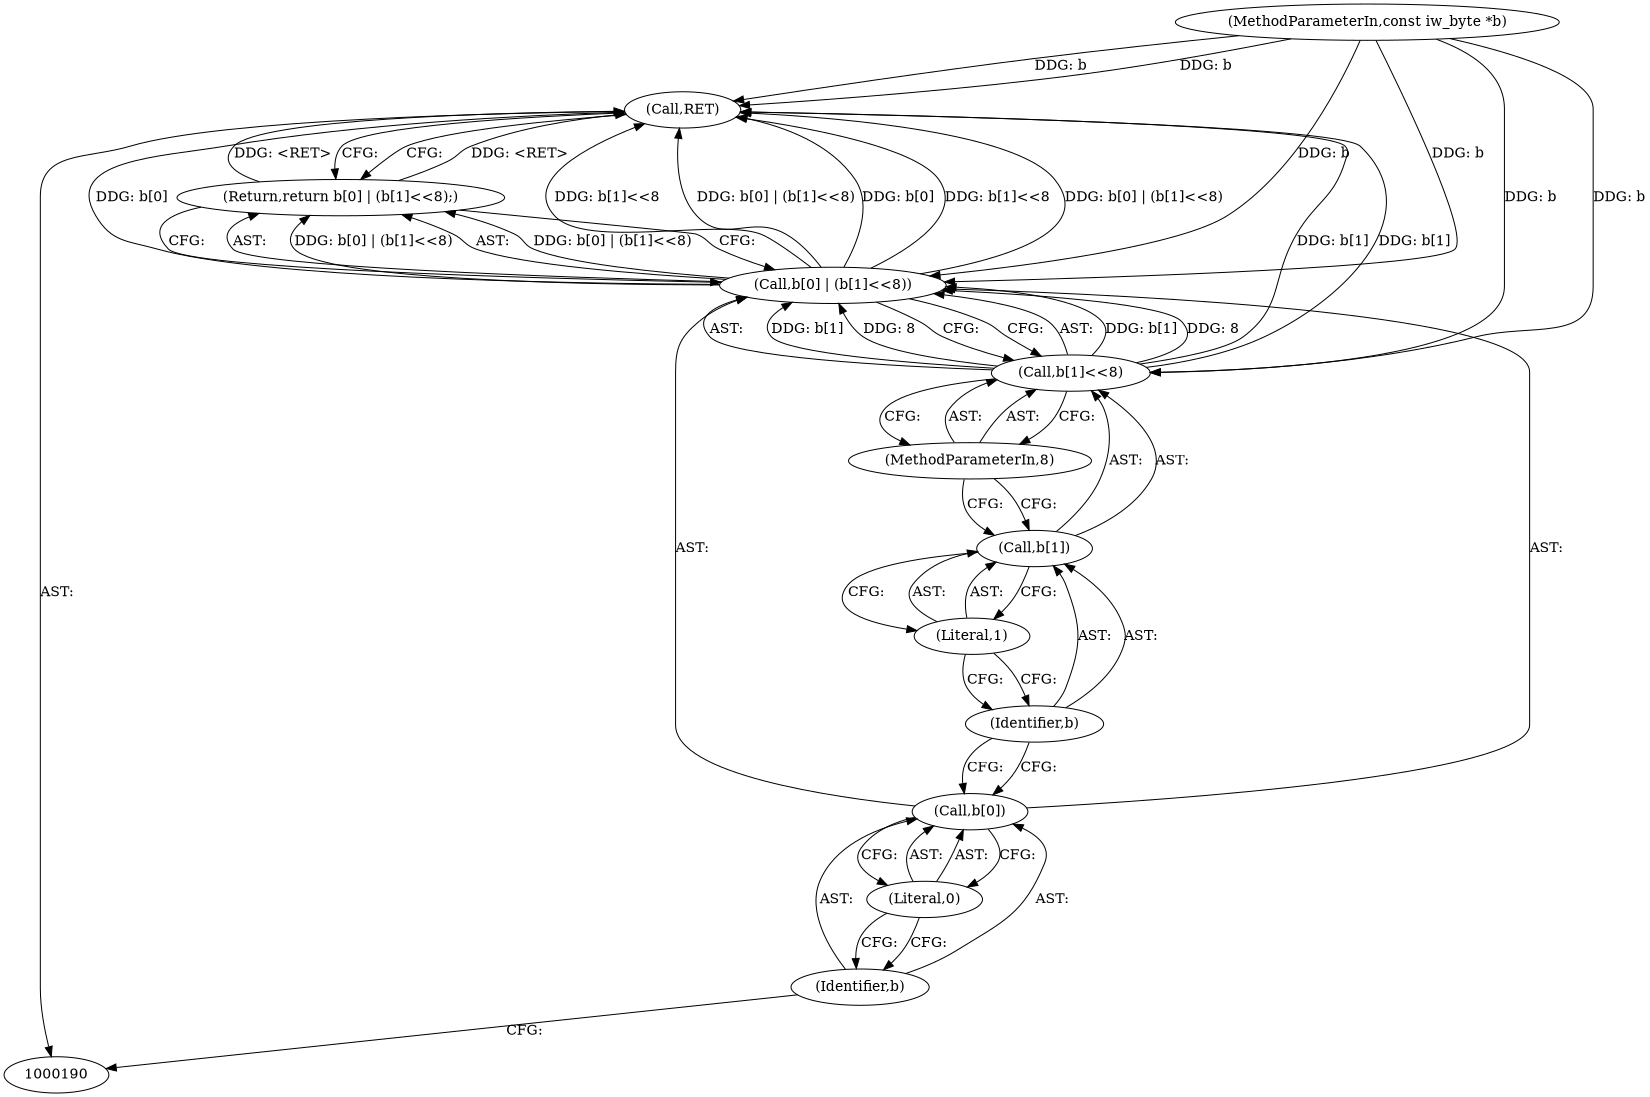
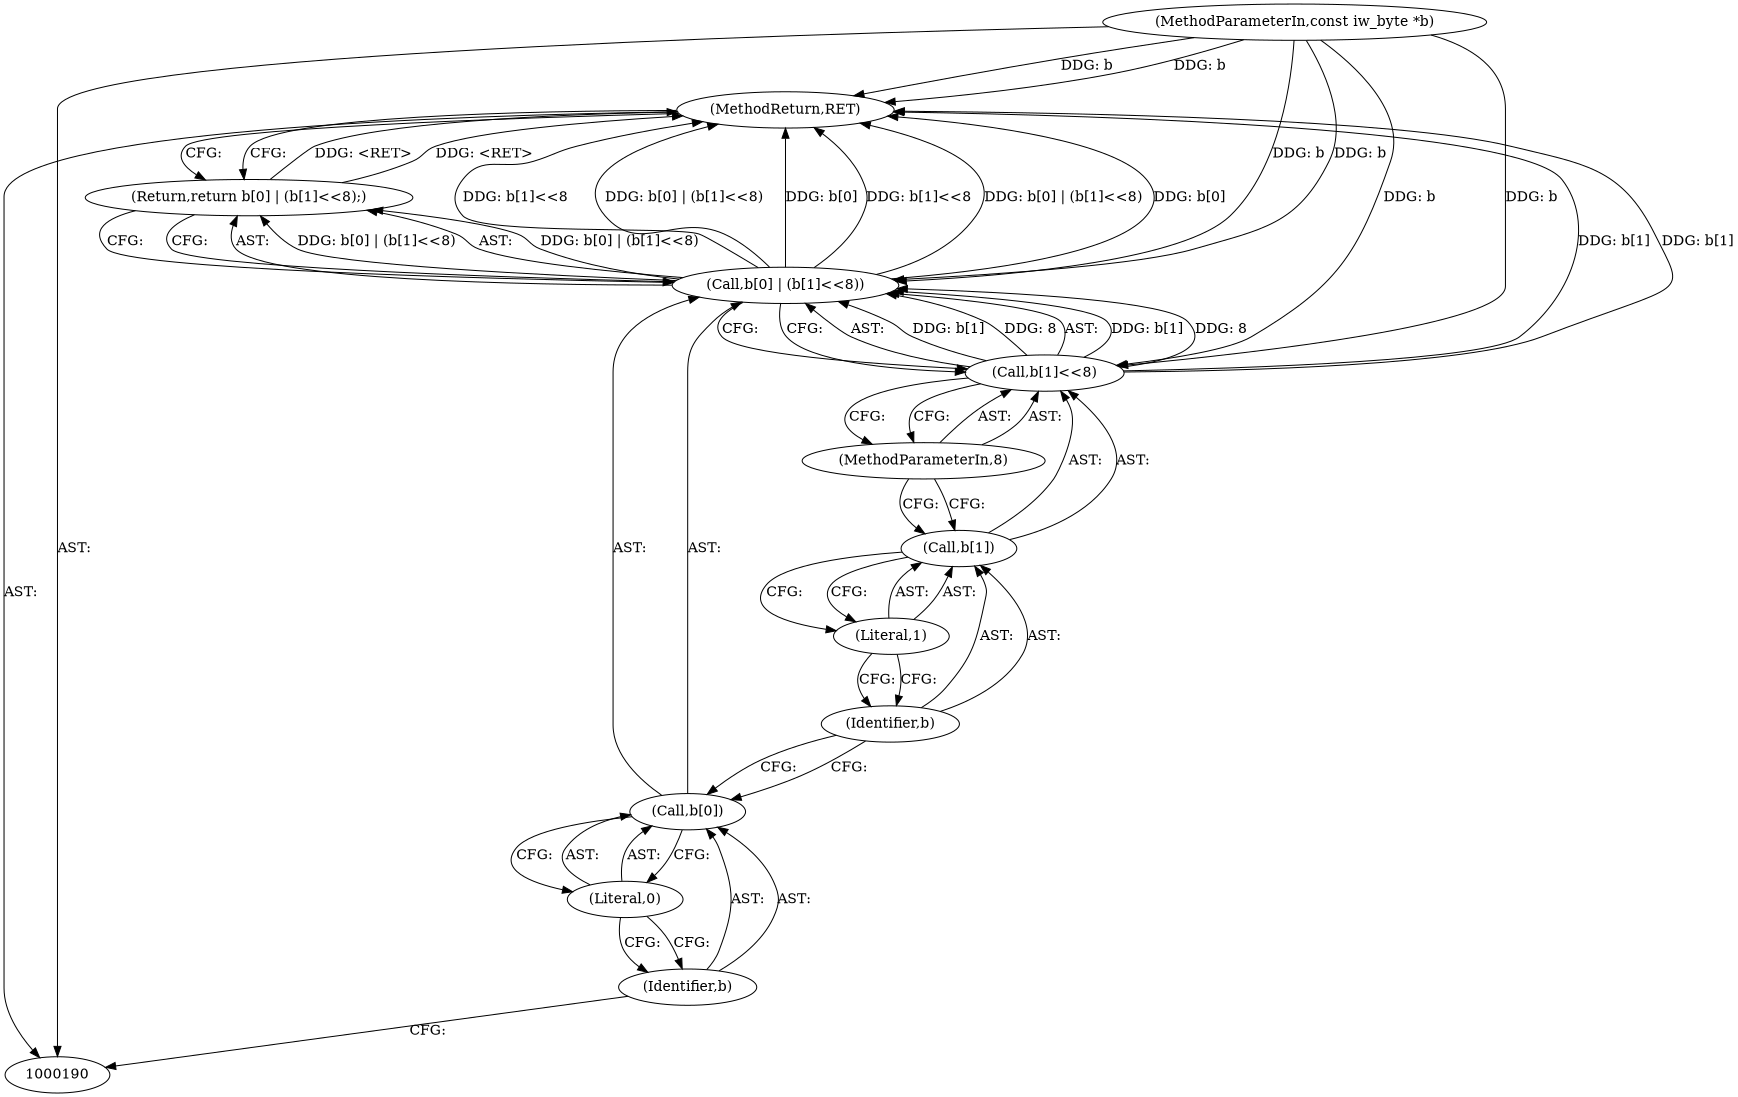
none -> (113, 86)
(683, 110) -> (785, 110)
